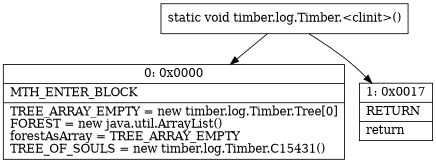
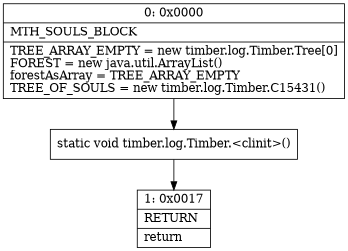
(252, 46) -> (174, 110)
(74, 93) -> (74, 32)
